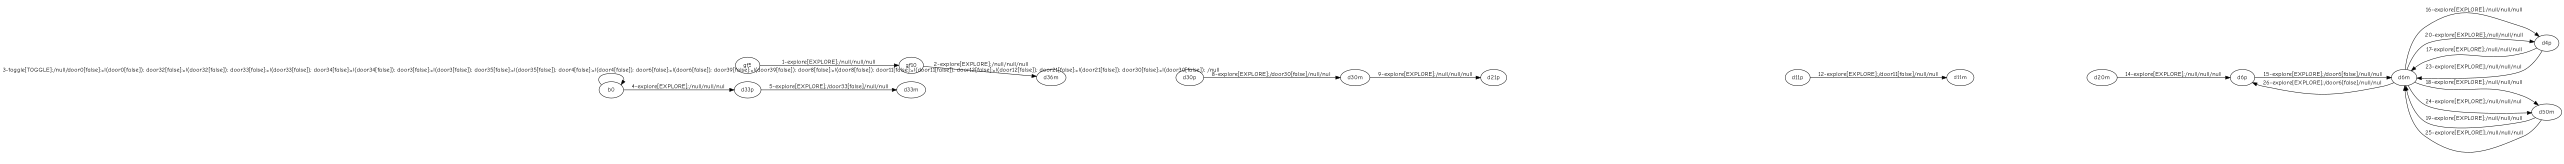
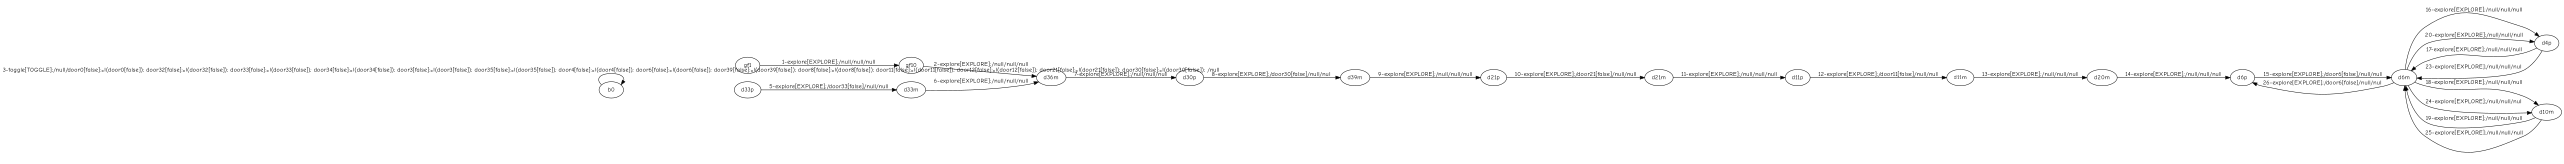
(748, 65) -> (748, 65)
none -> (1119, 78)
(1355, 78) -> (1355, 78)
none -> (1659, 78)
none -> (2028, 78)
none -> (980, 89)
(677, 90) -> none
(2547, 112) -> (2547, 112)
